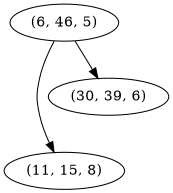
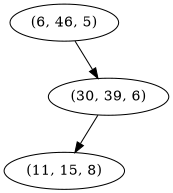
(37, 91) -> (89, 129)
